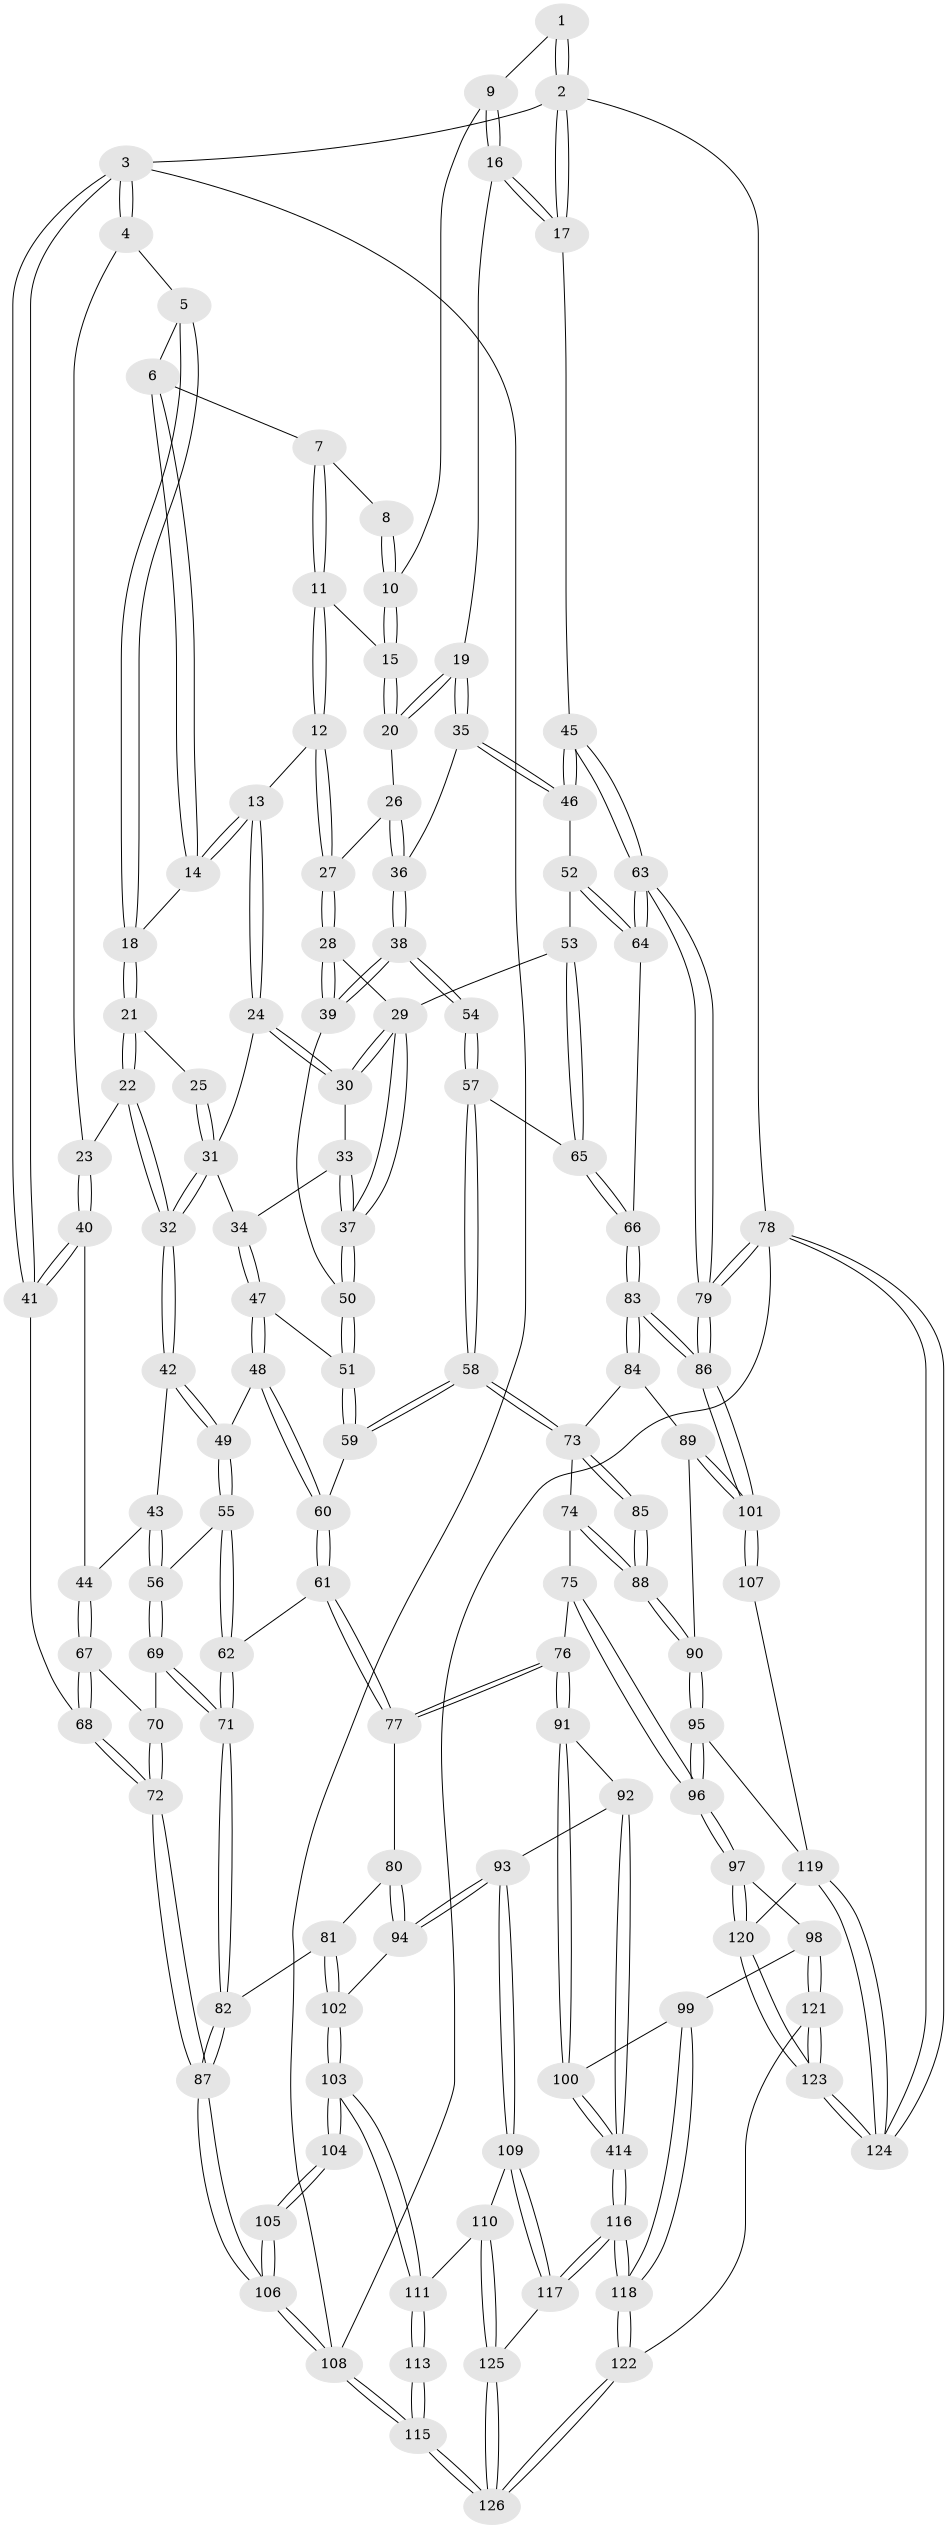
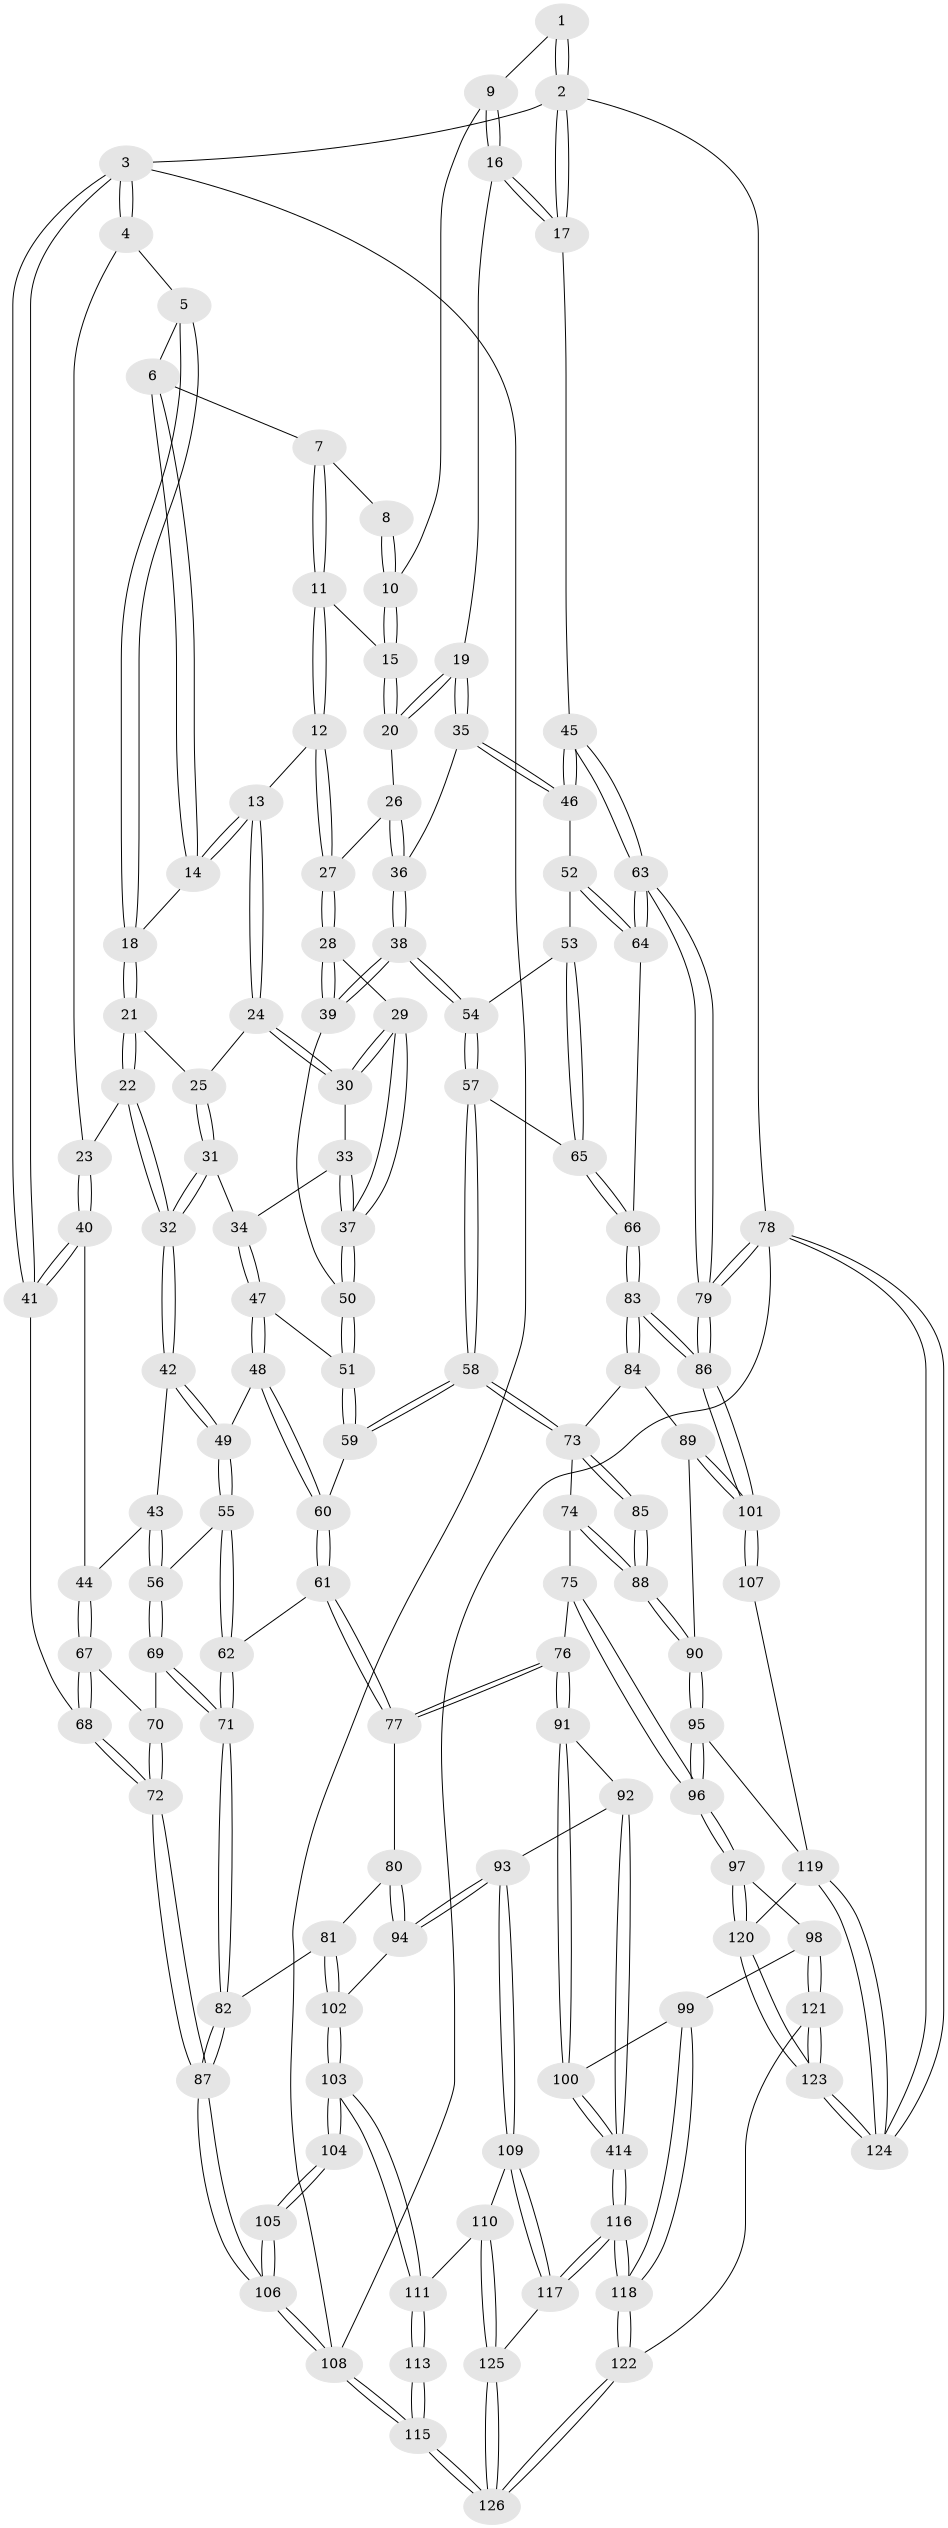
(484, 978) -> (527, 976)
(240, 1088) -> (228, 1051)
